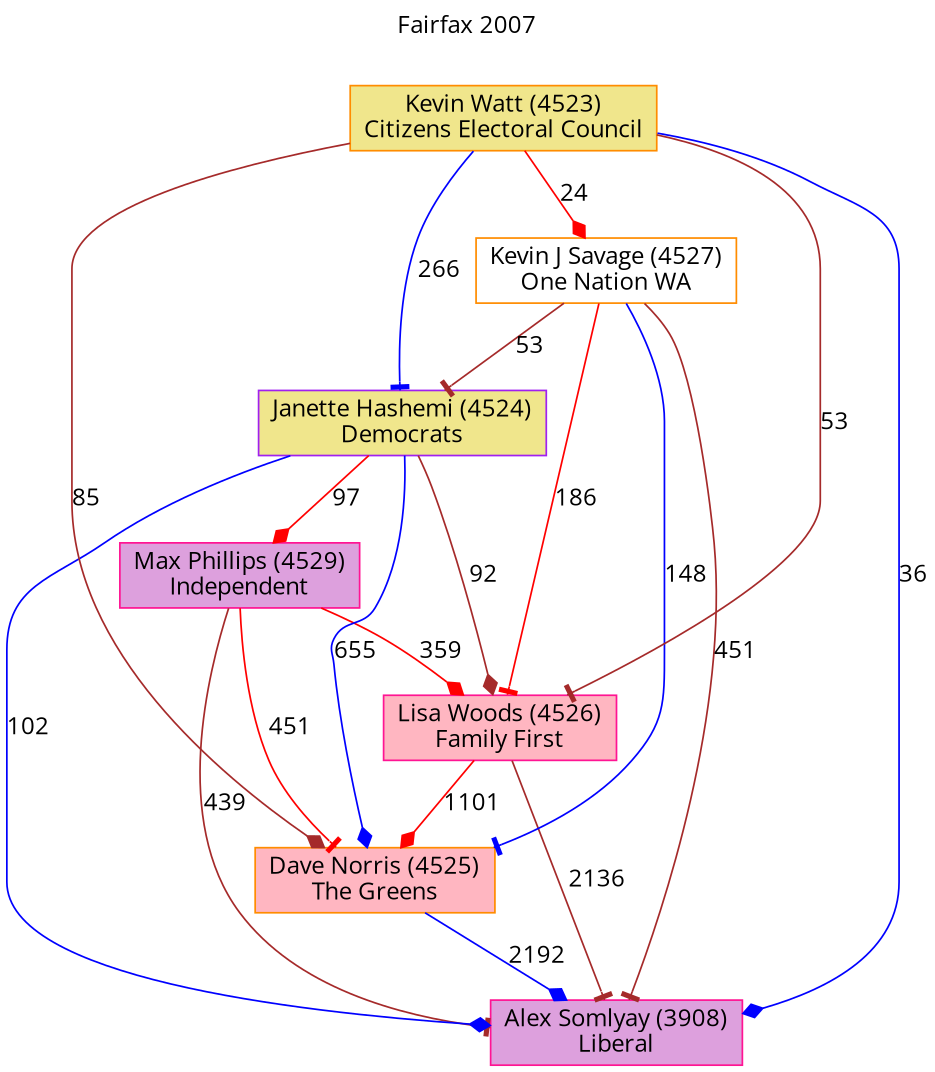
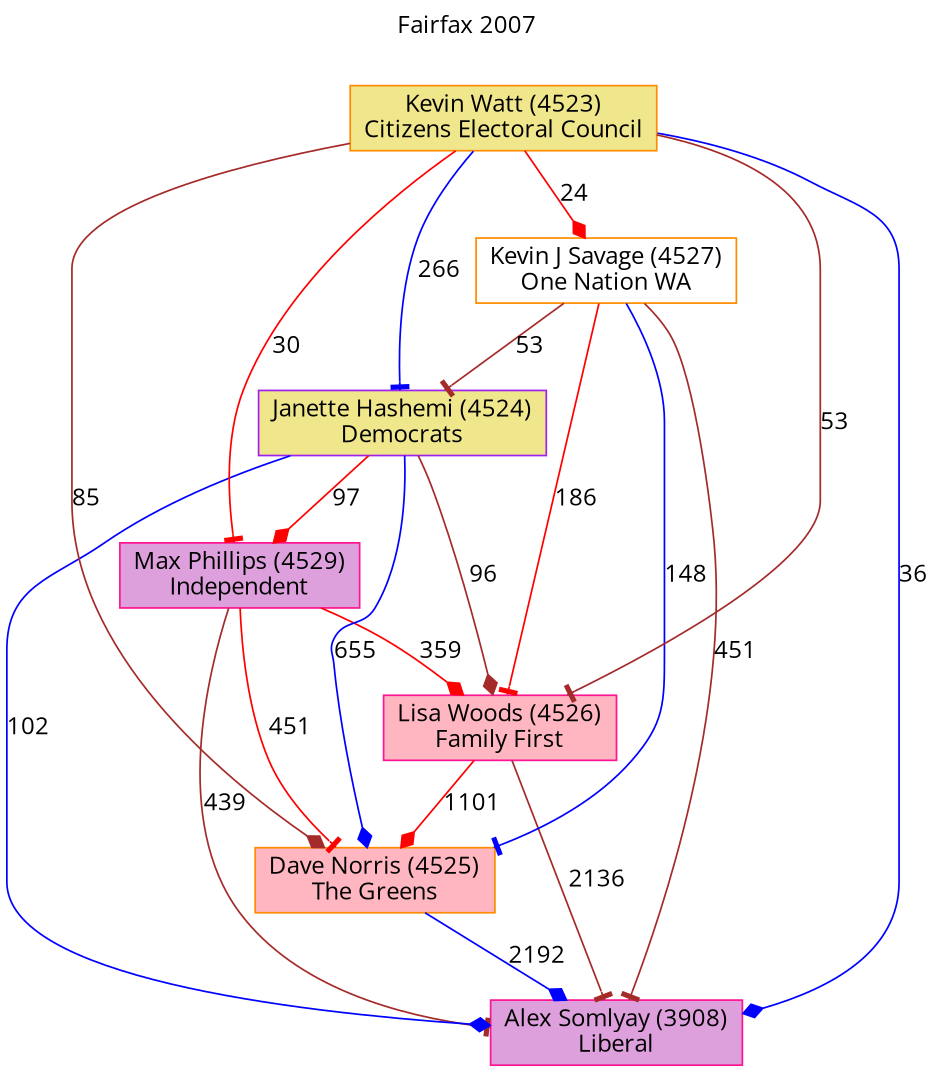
none -> (286, 312)
(484, 575) -> (484, 575)
